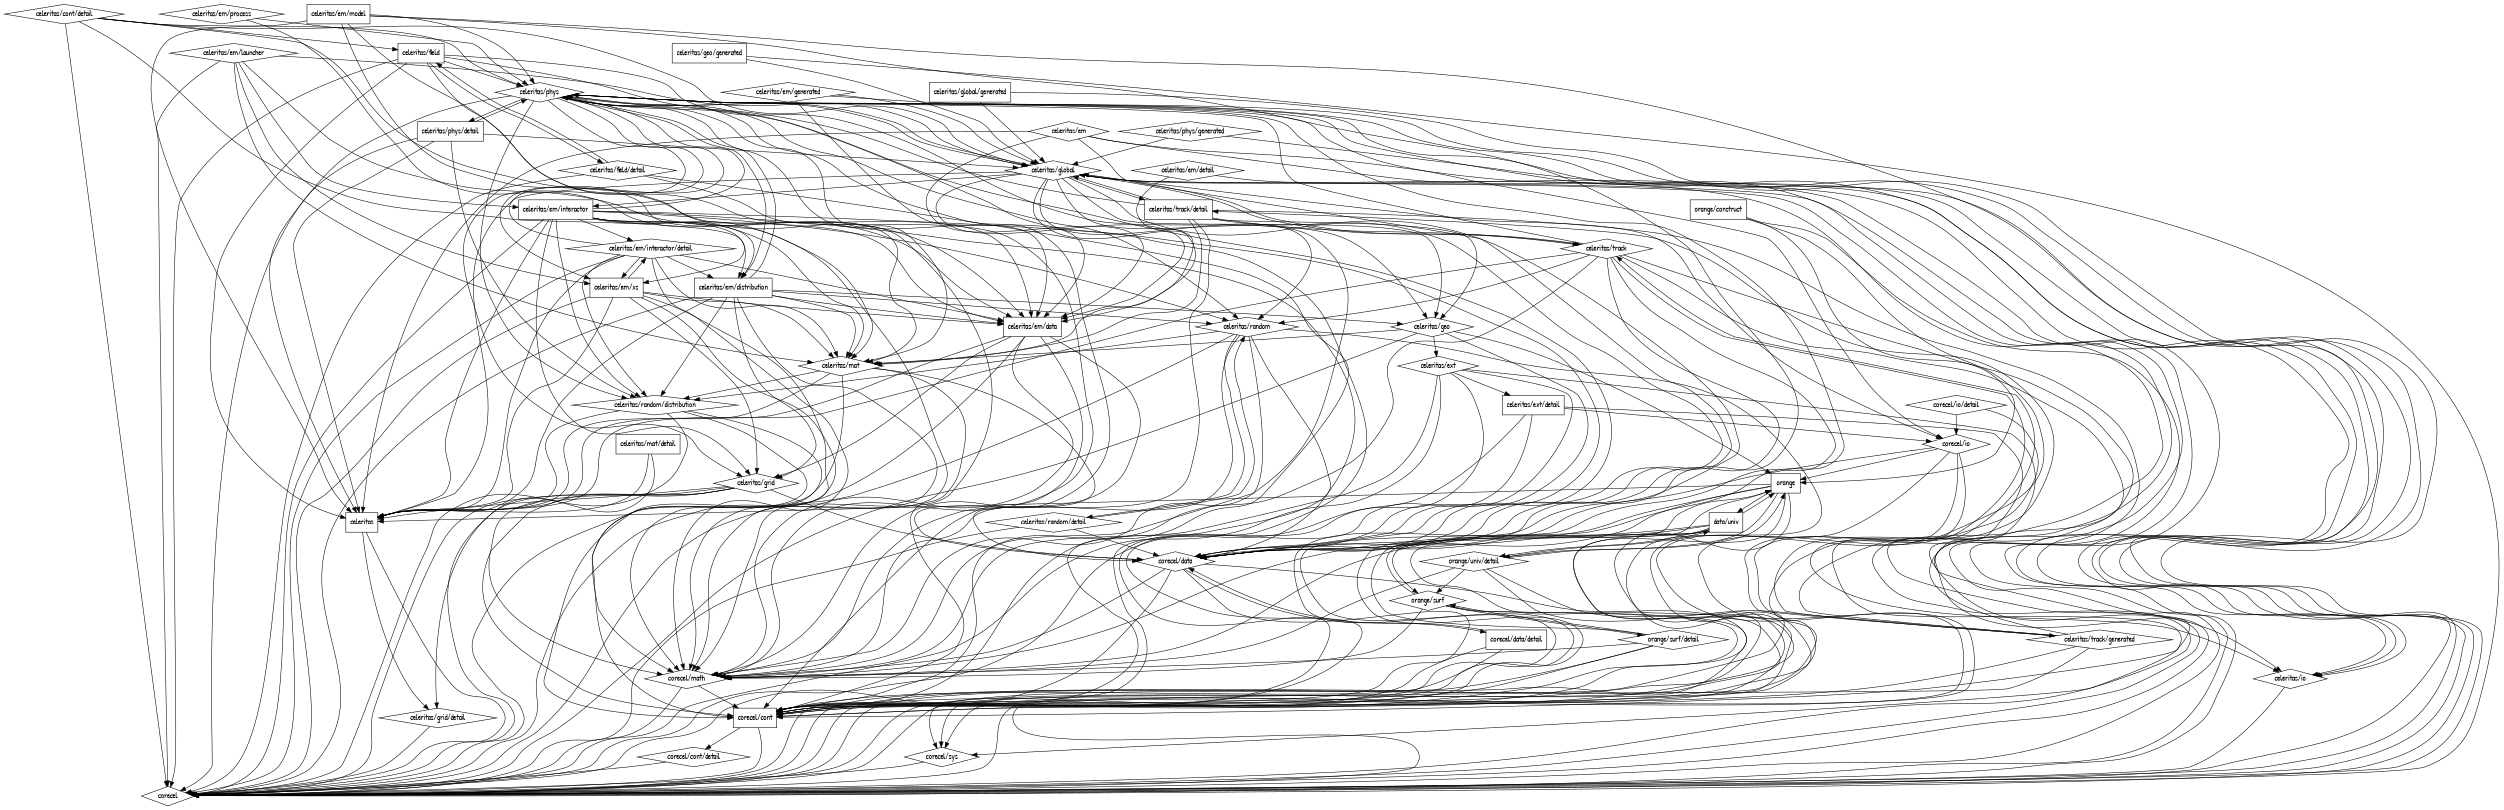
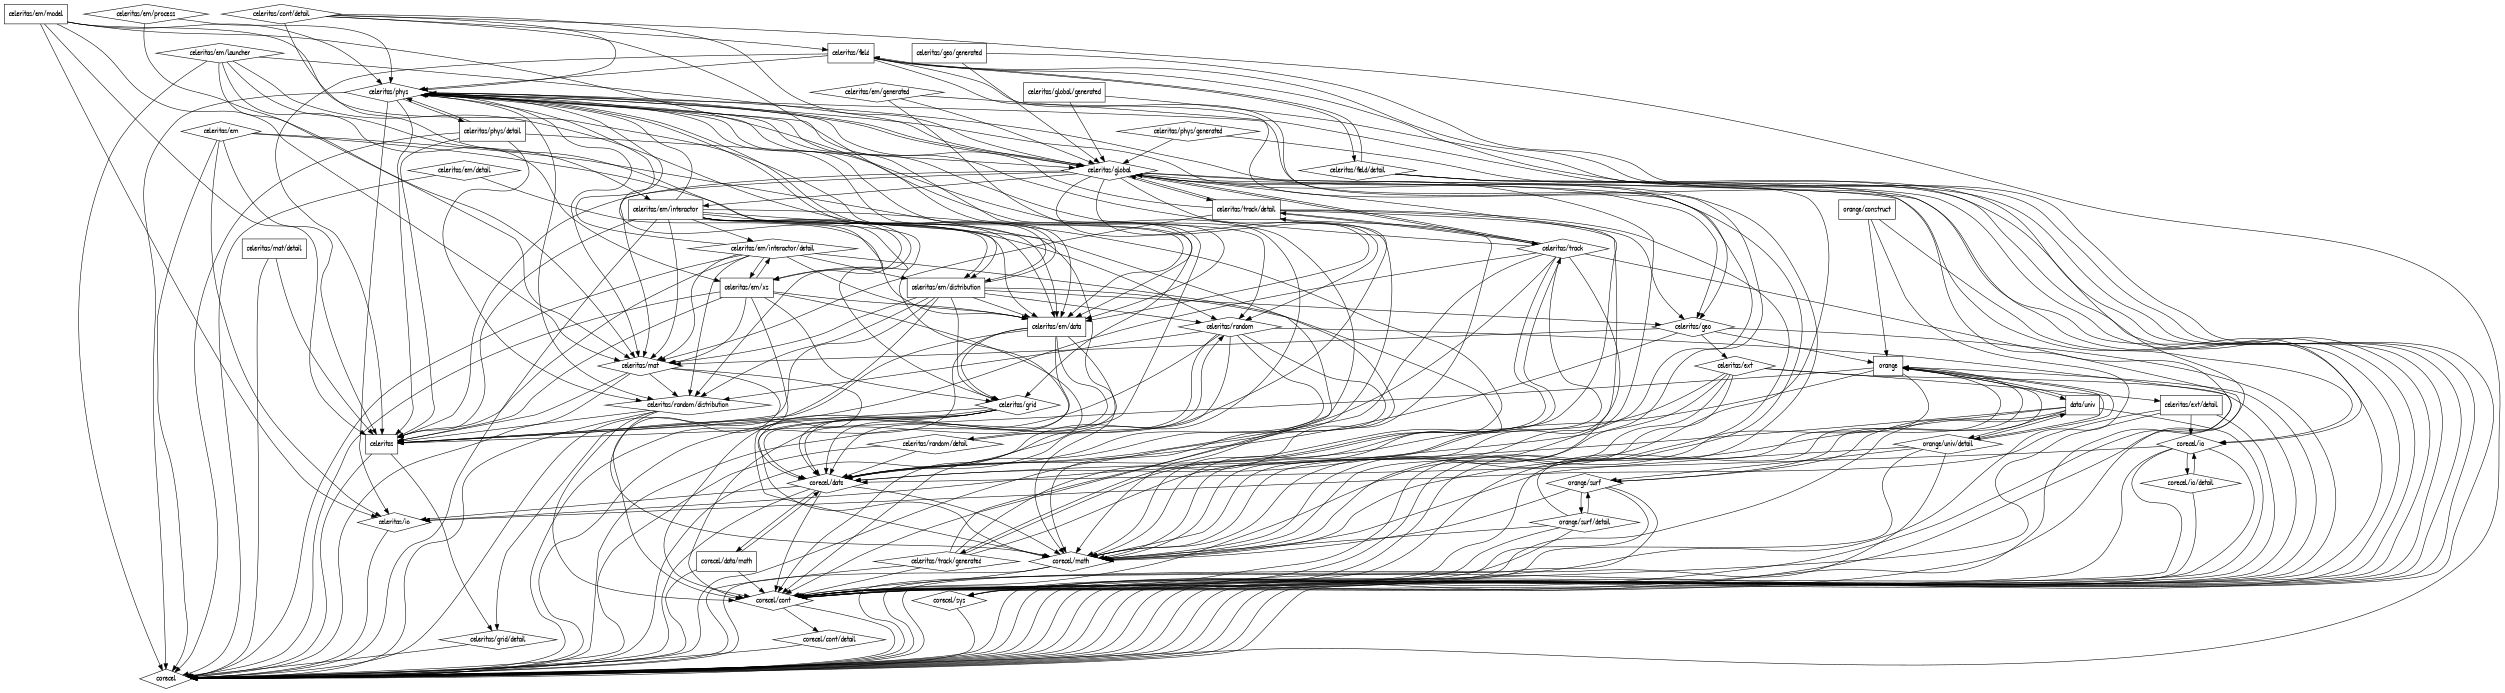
(1447, 297) -> (1414, 226)
(1872, 464) -> (2187, 461)
(1516, 640) -> (727, 562)
(1679, 693) -> (603, 503)
(755, 718) -> (773, 601)
